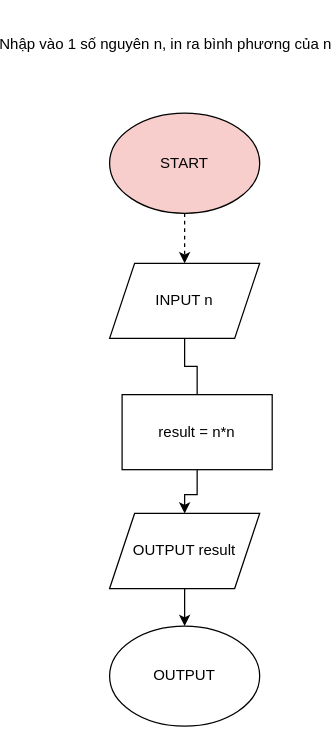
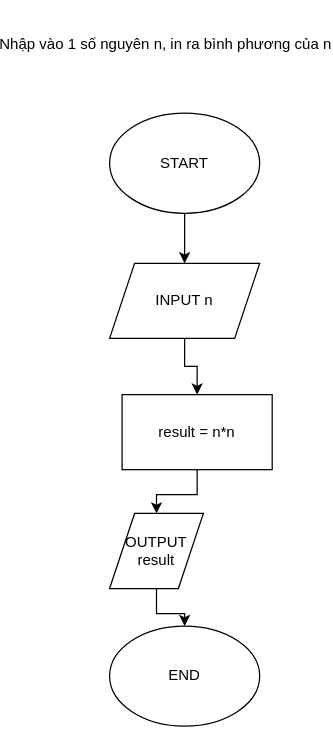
(184, 163) -> (184, 163)
(184, 233) -> (184, 233)
(197, 388) -> (197, 384)
(184, 551) -> (156, 551)
(184, 676) -> (184, 676)
